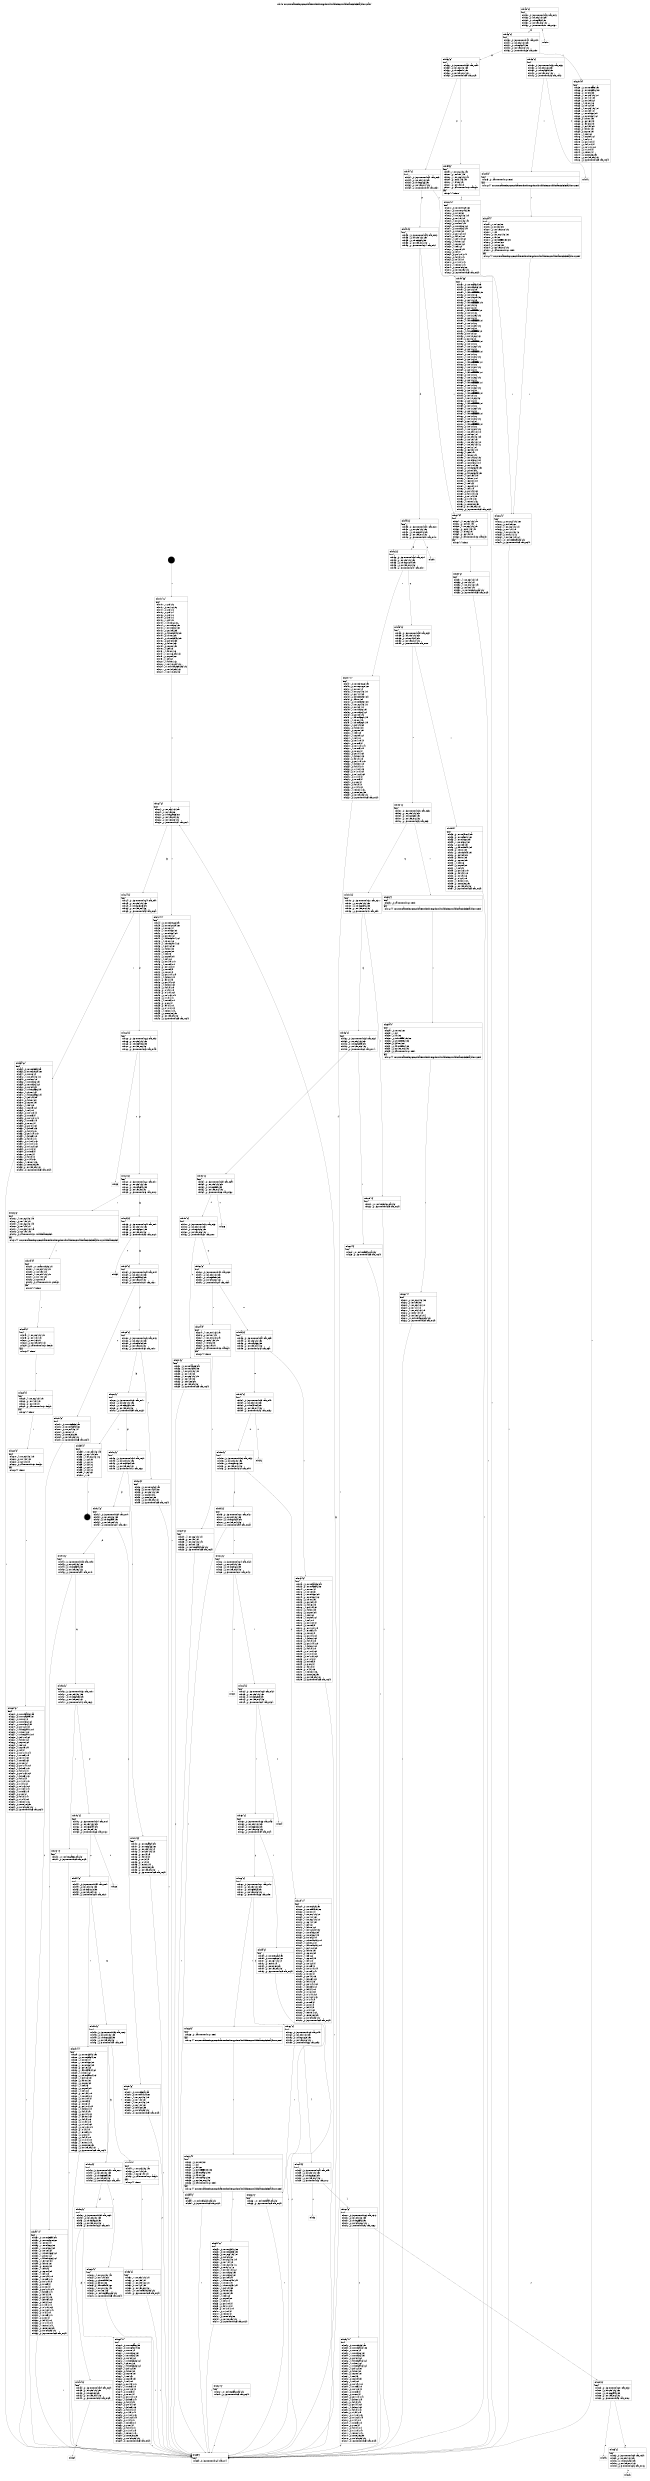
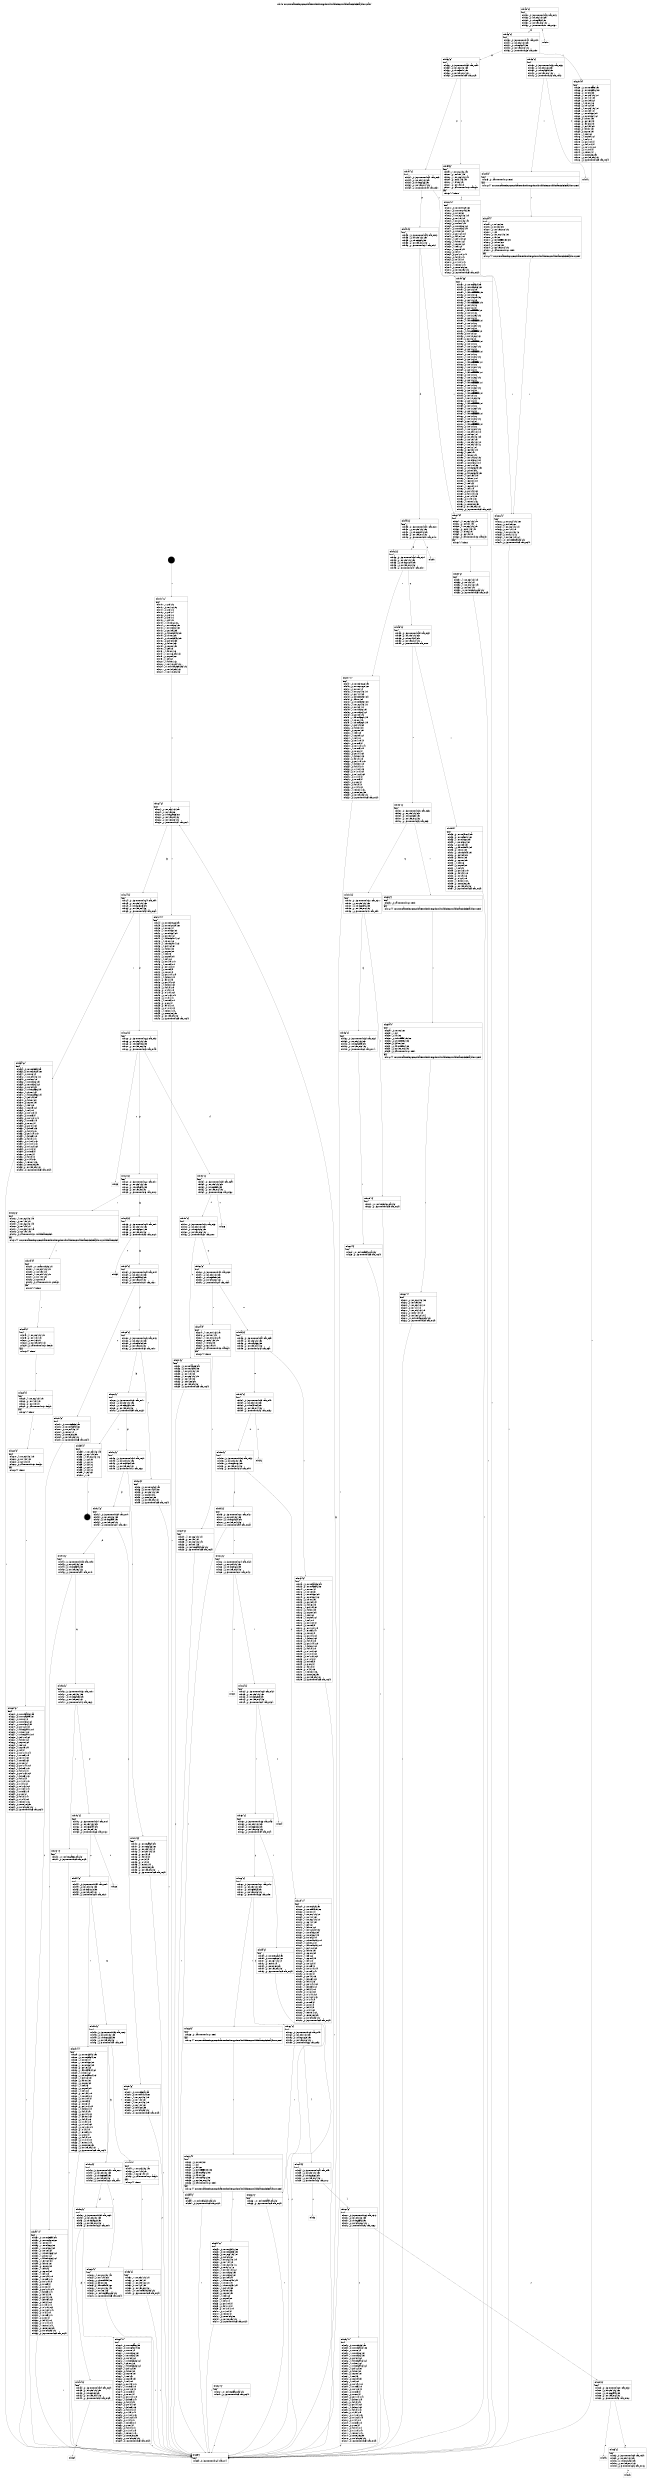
(287, 1113) -> (177, 1112)
